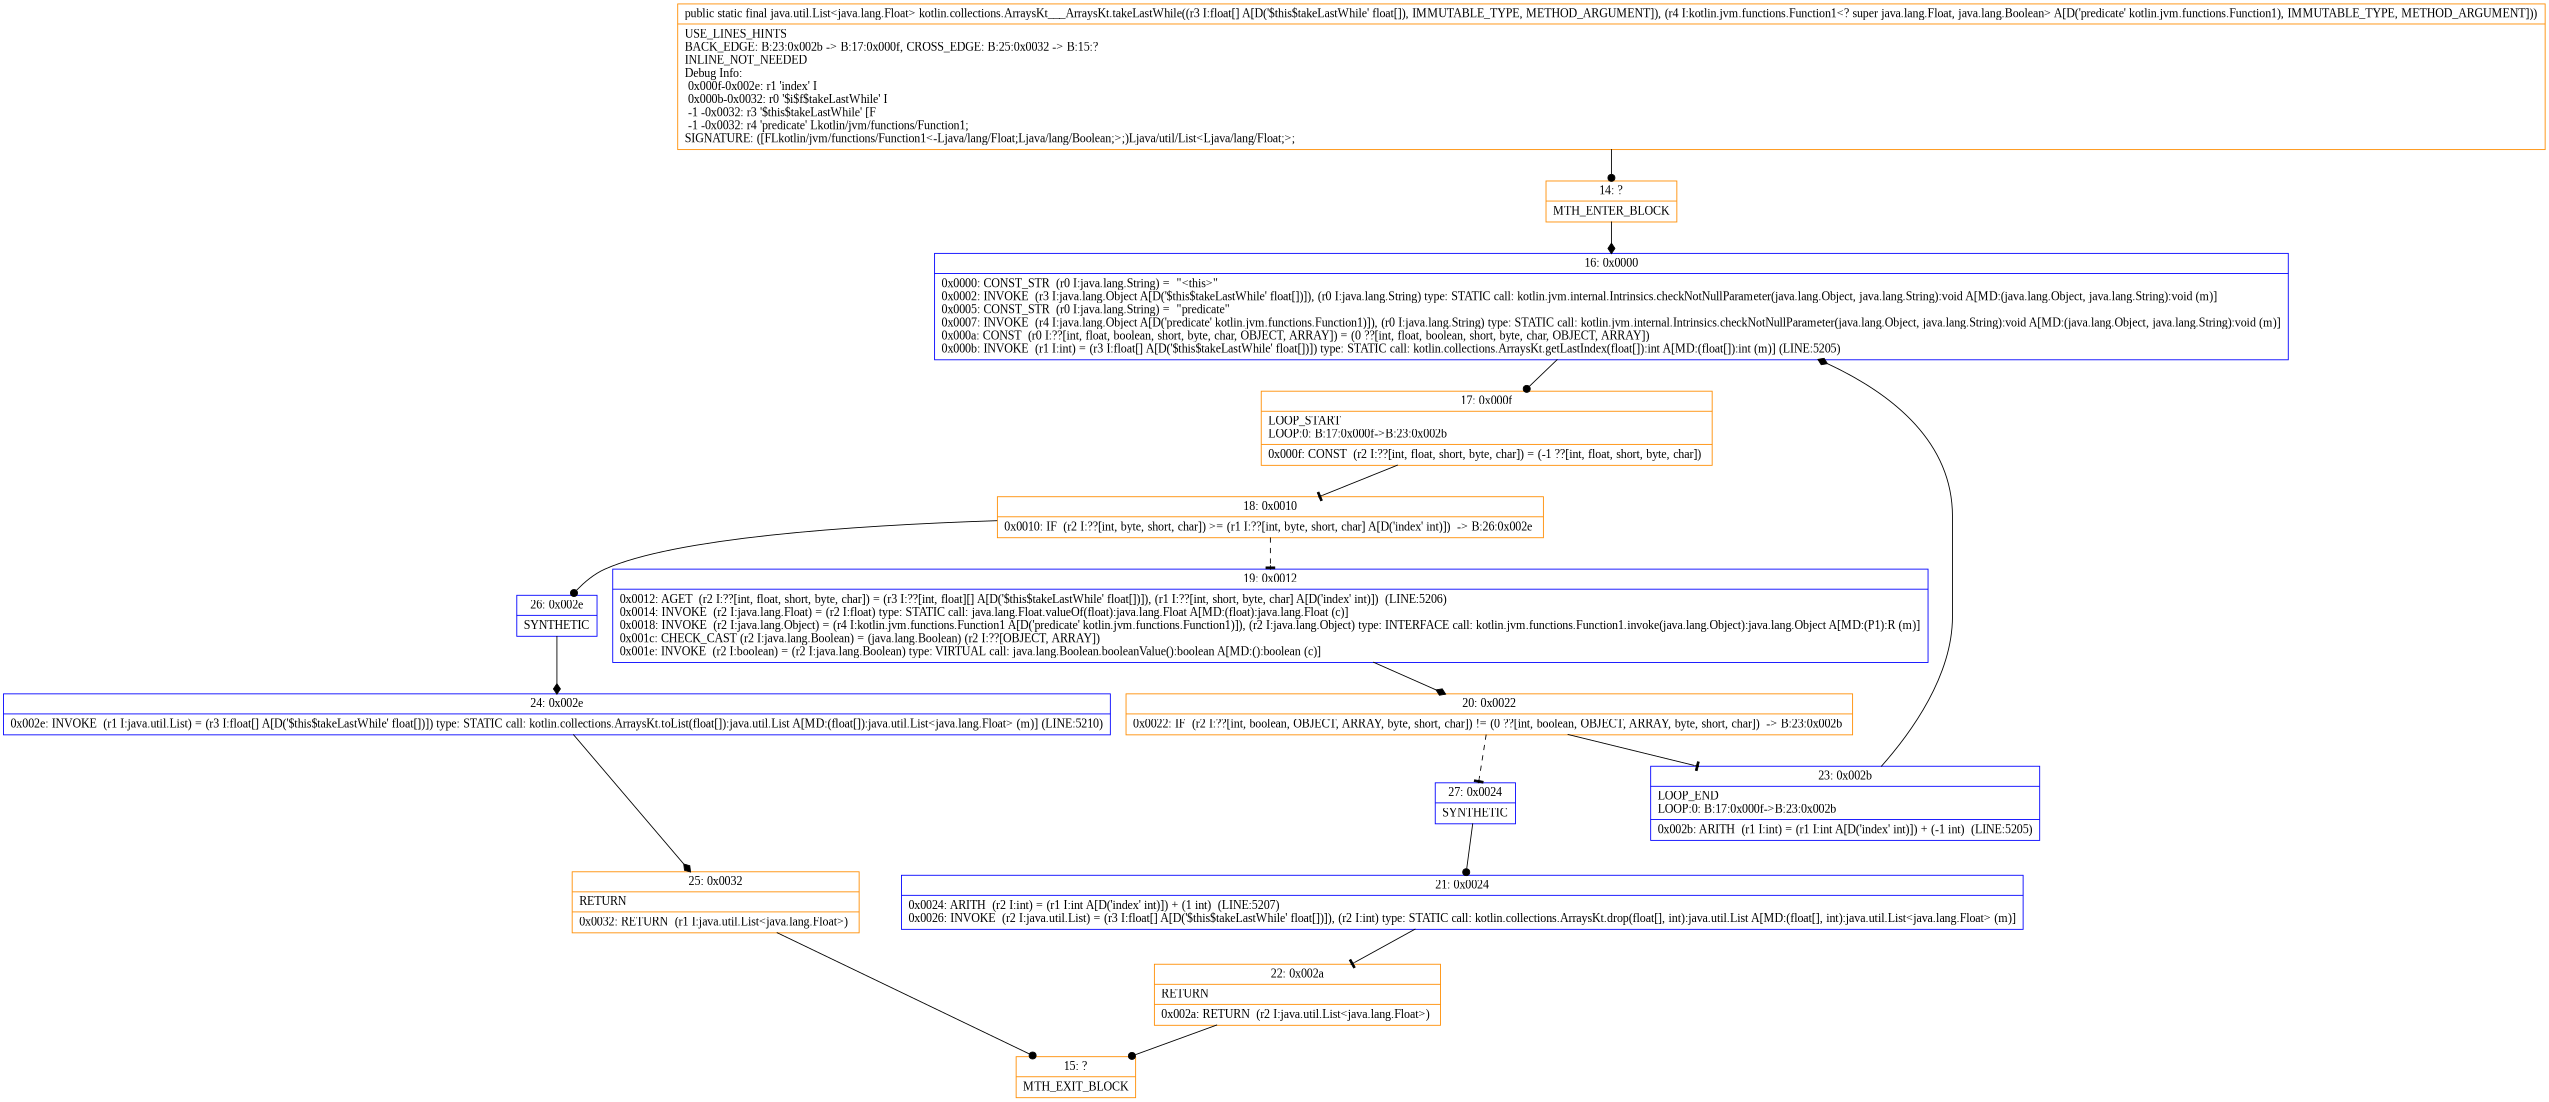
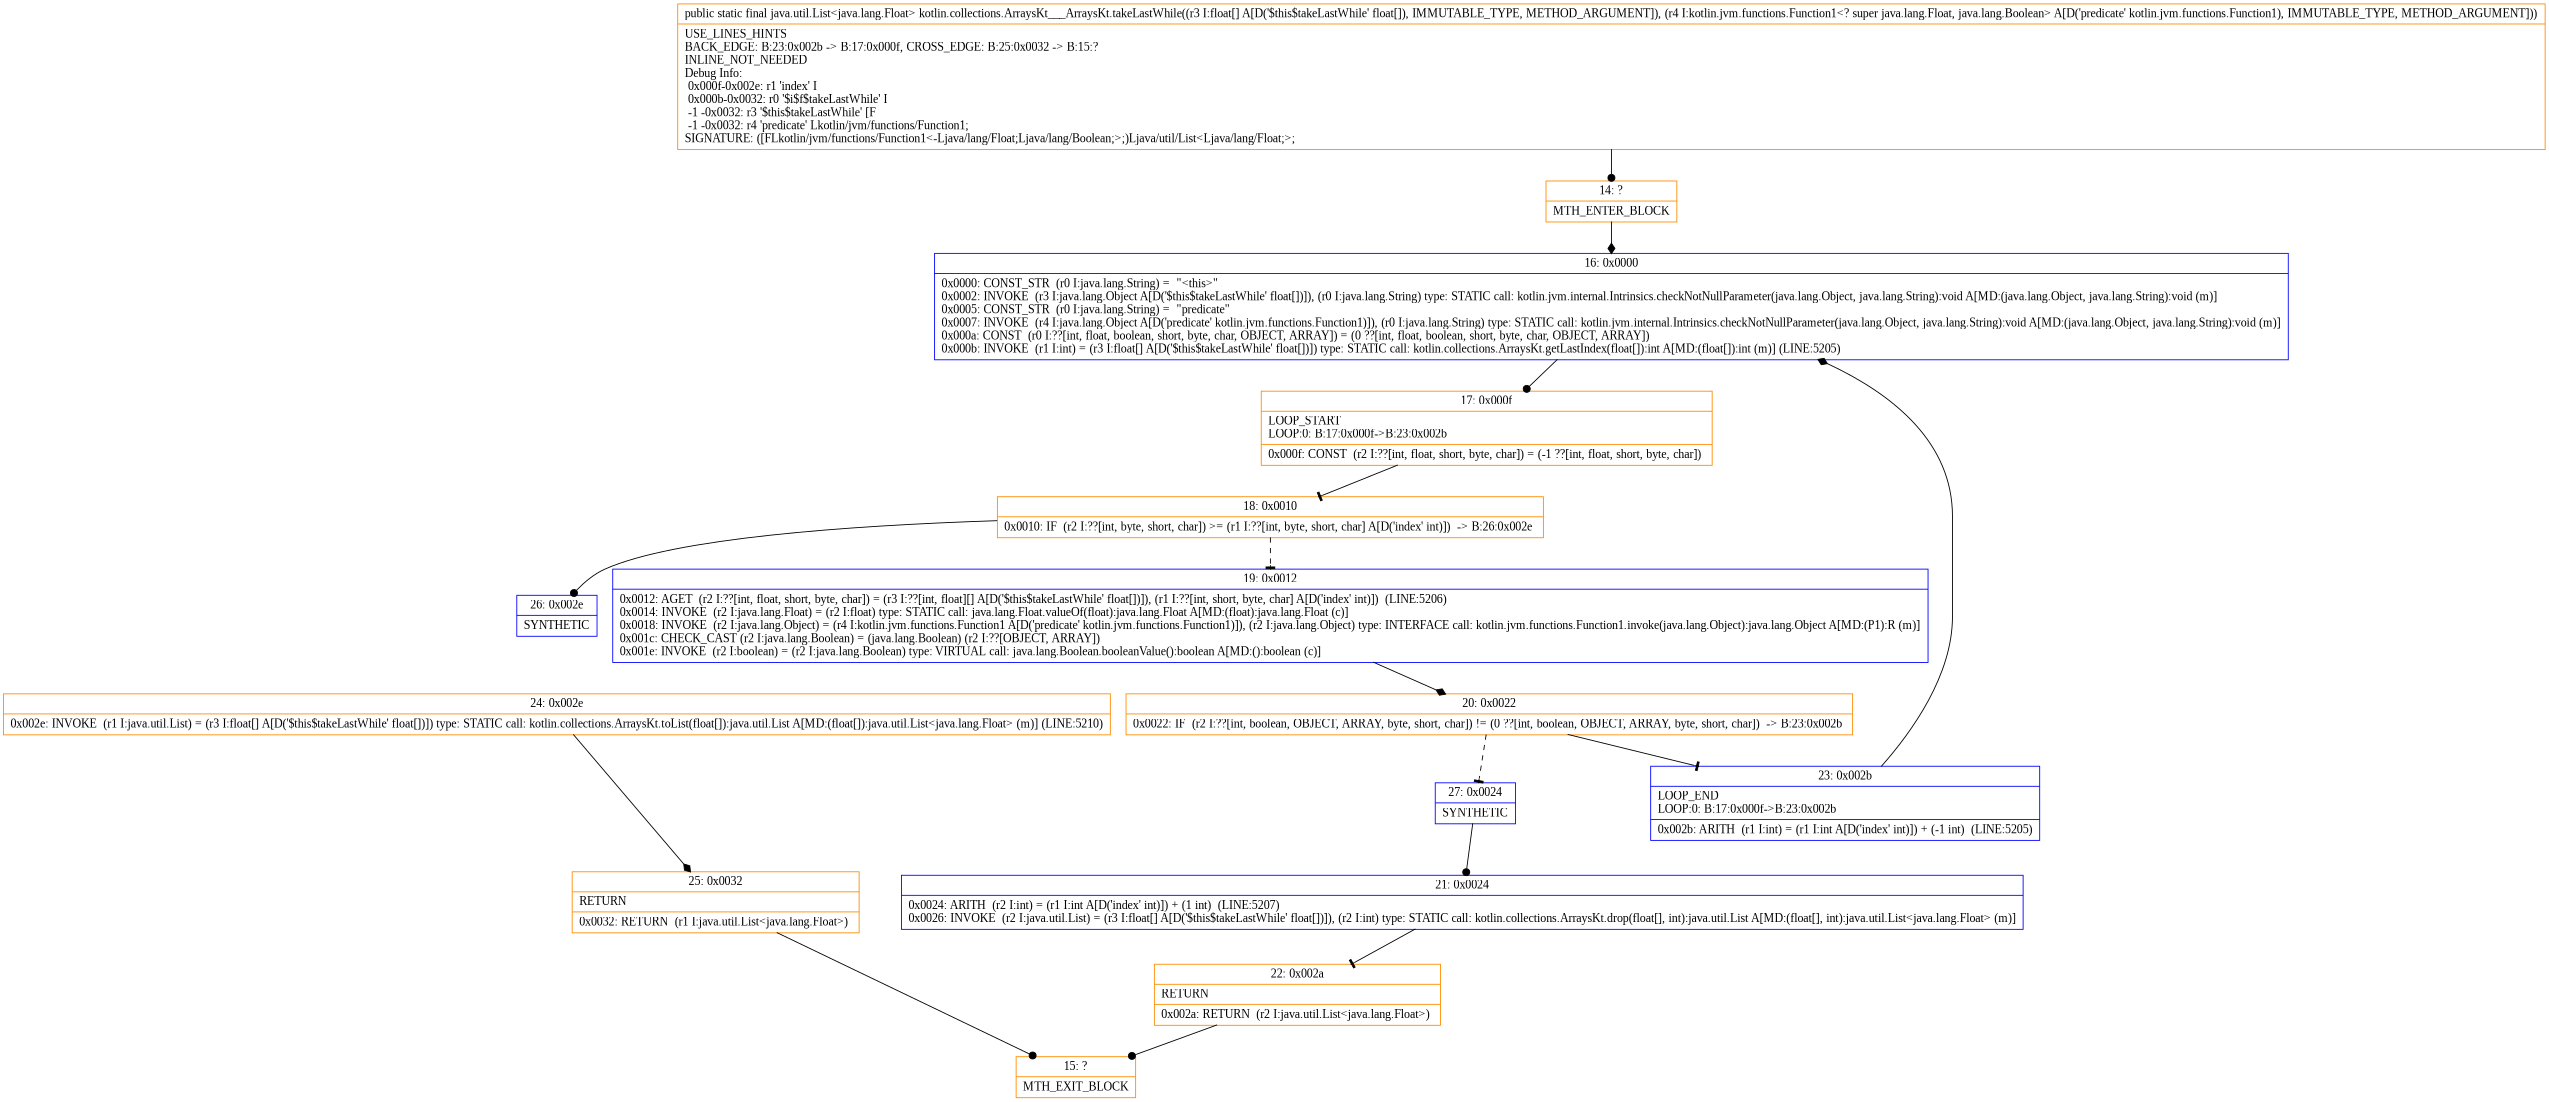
(557, 660) -> none
(557, 714) -> (557, 714)
